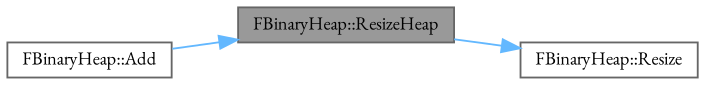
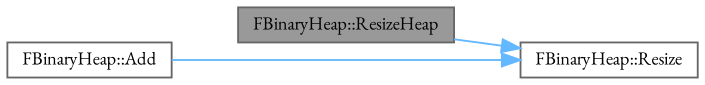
(196, 46) -> (337, 60)
